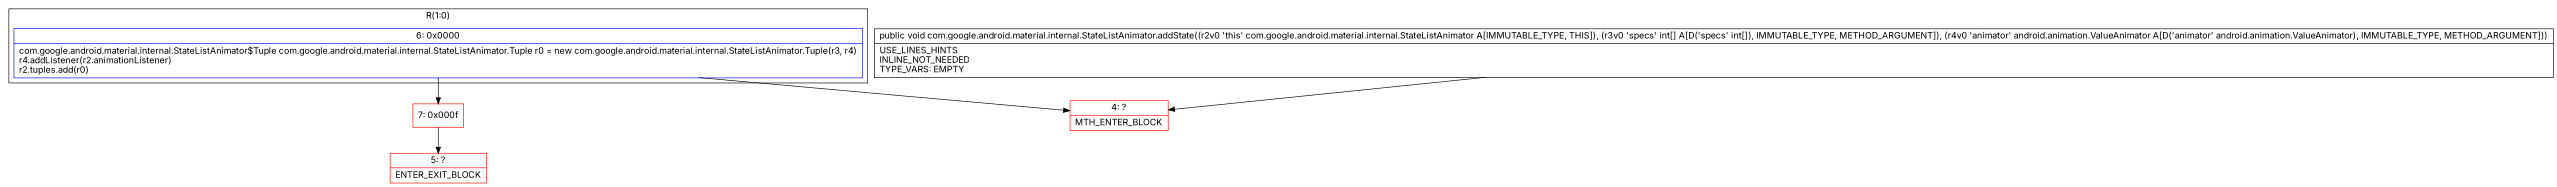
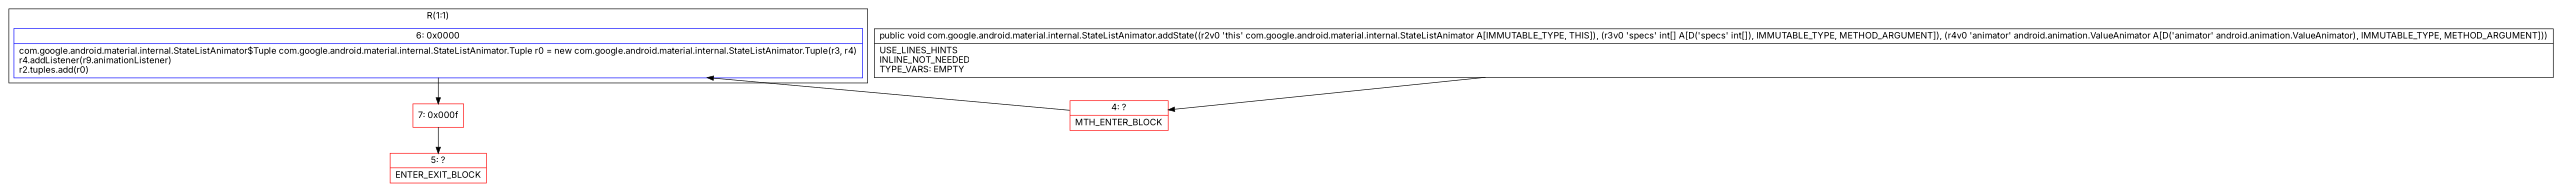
(438, 16) -> (438, 16)
(95, 60) -> (95, 60)
(881, 94) -> (892, 94)
